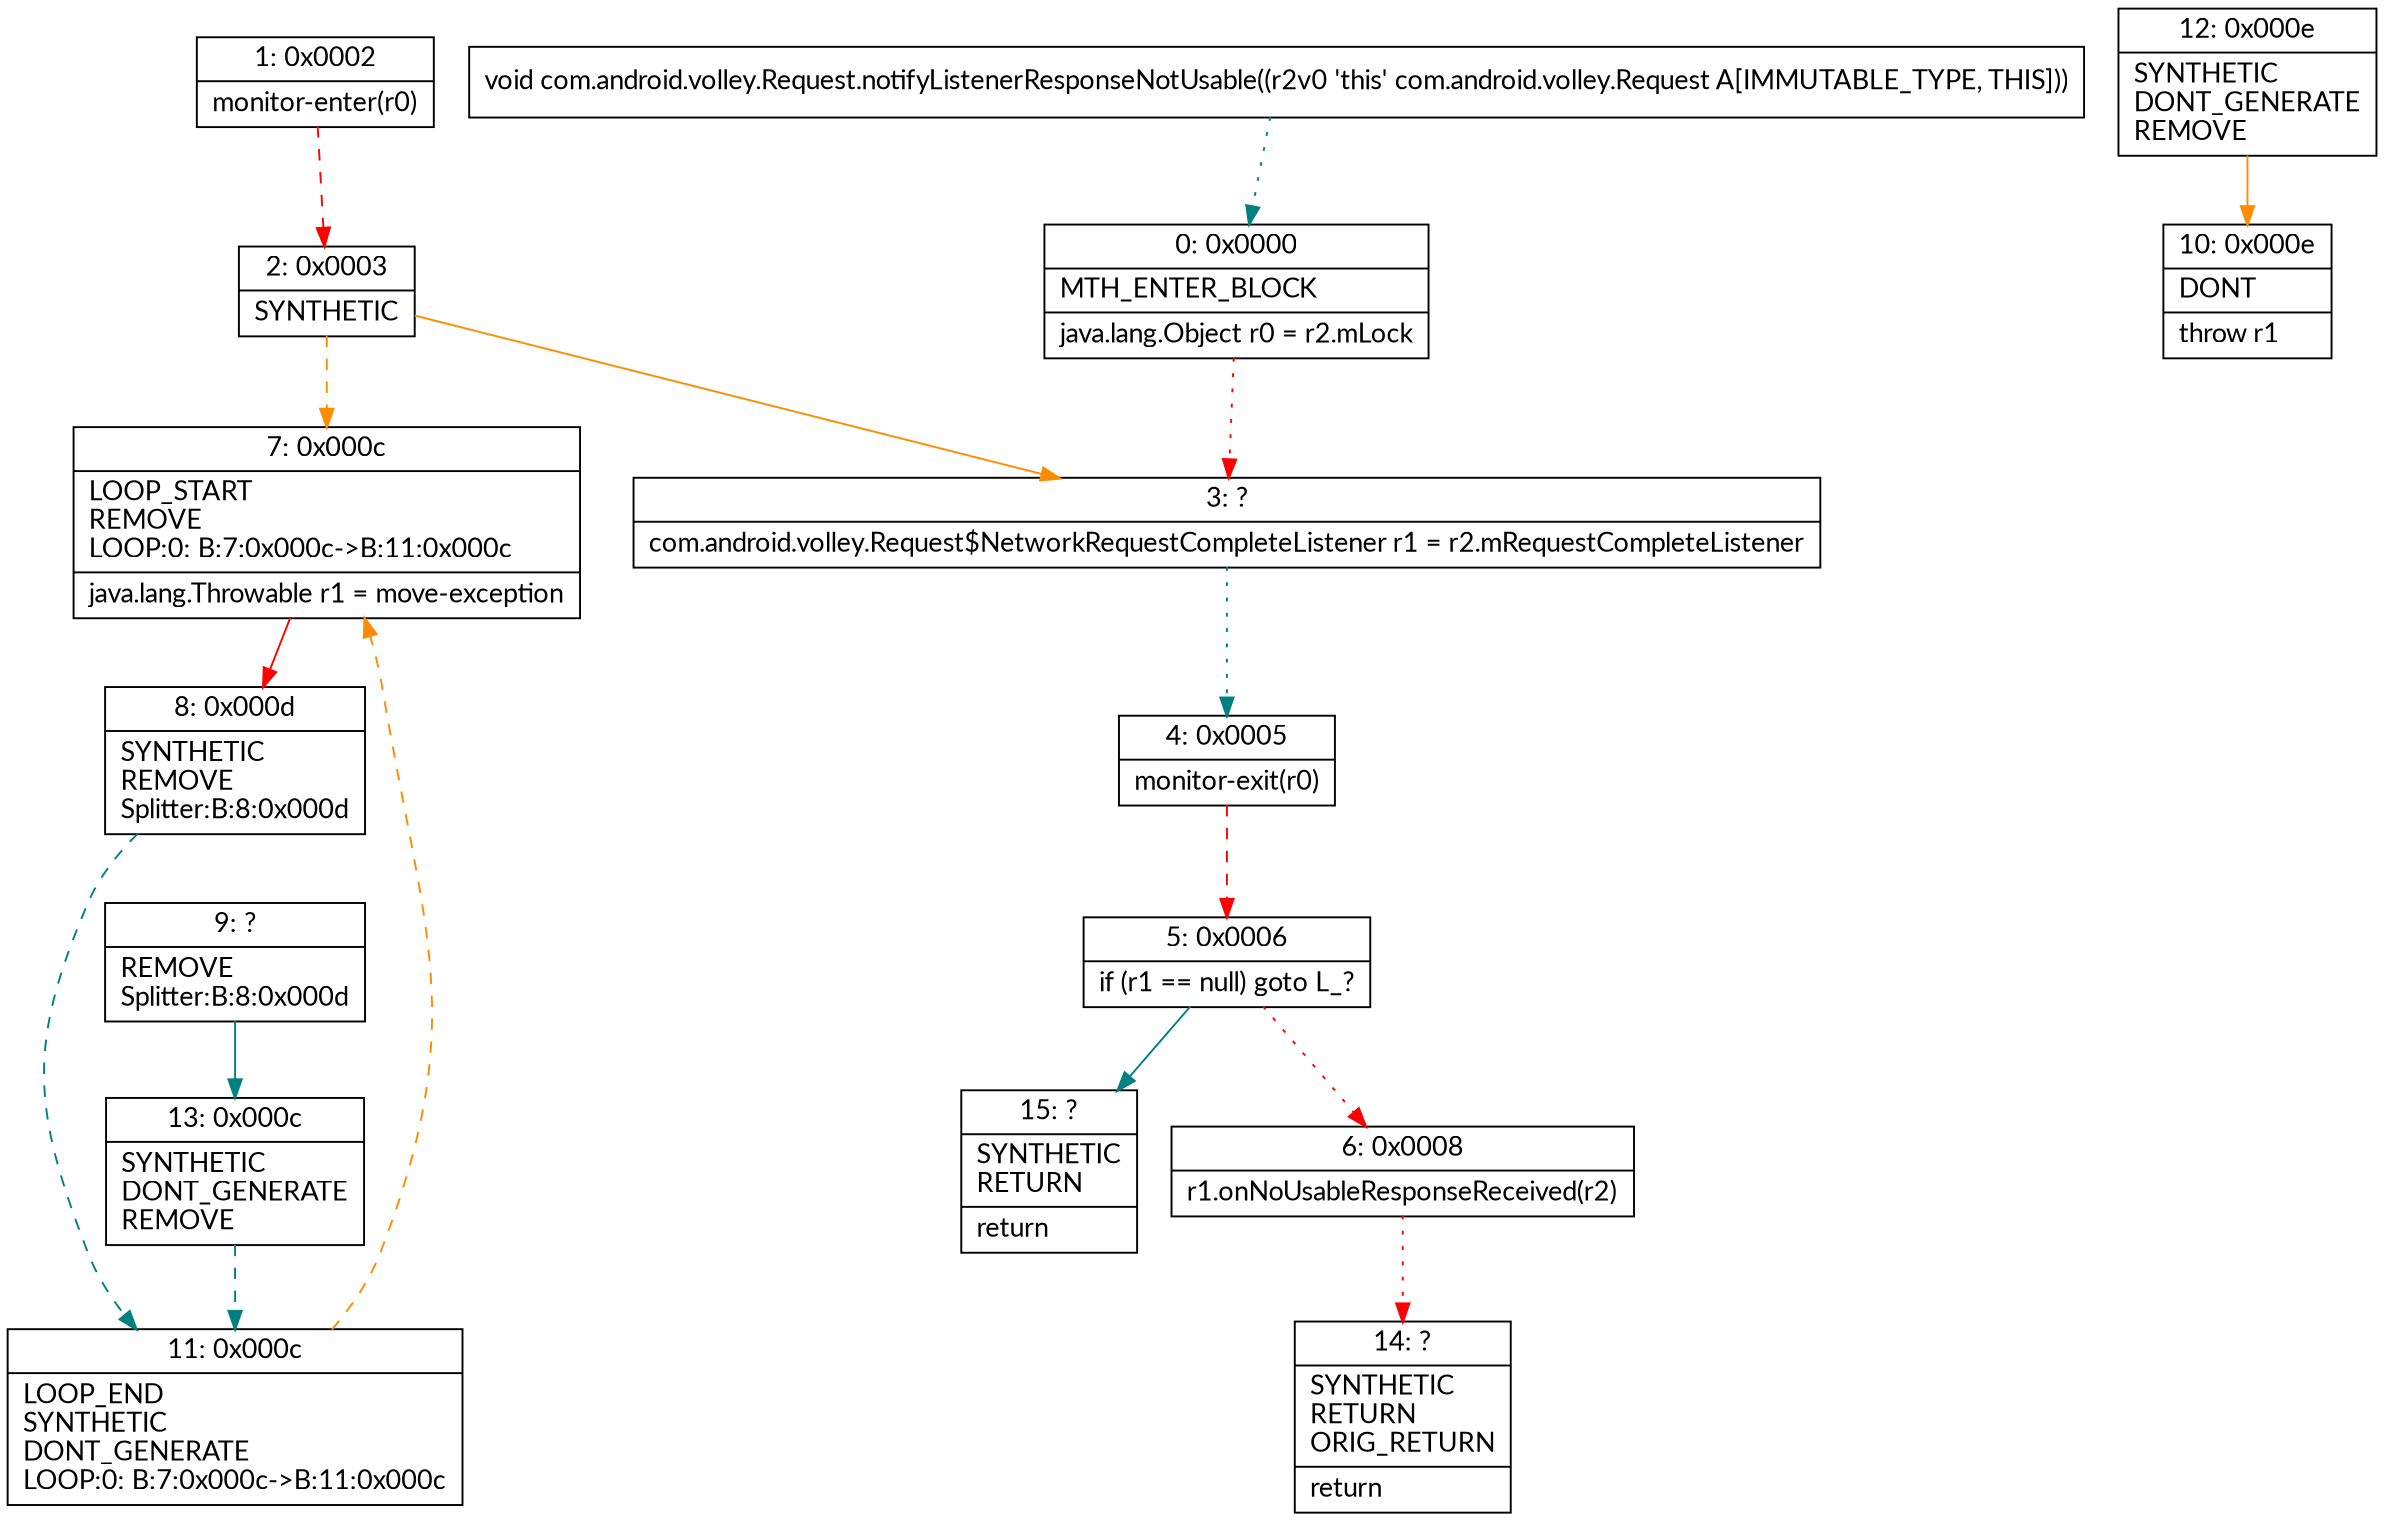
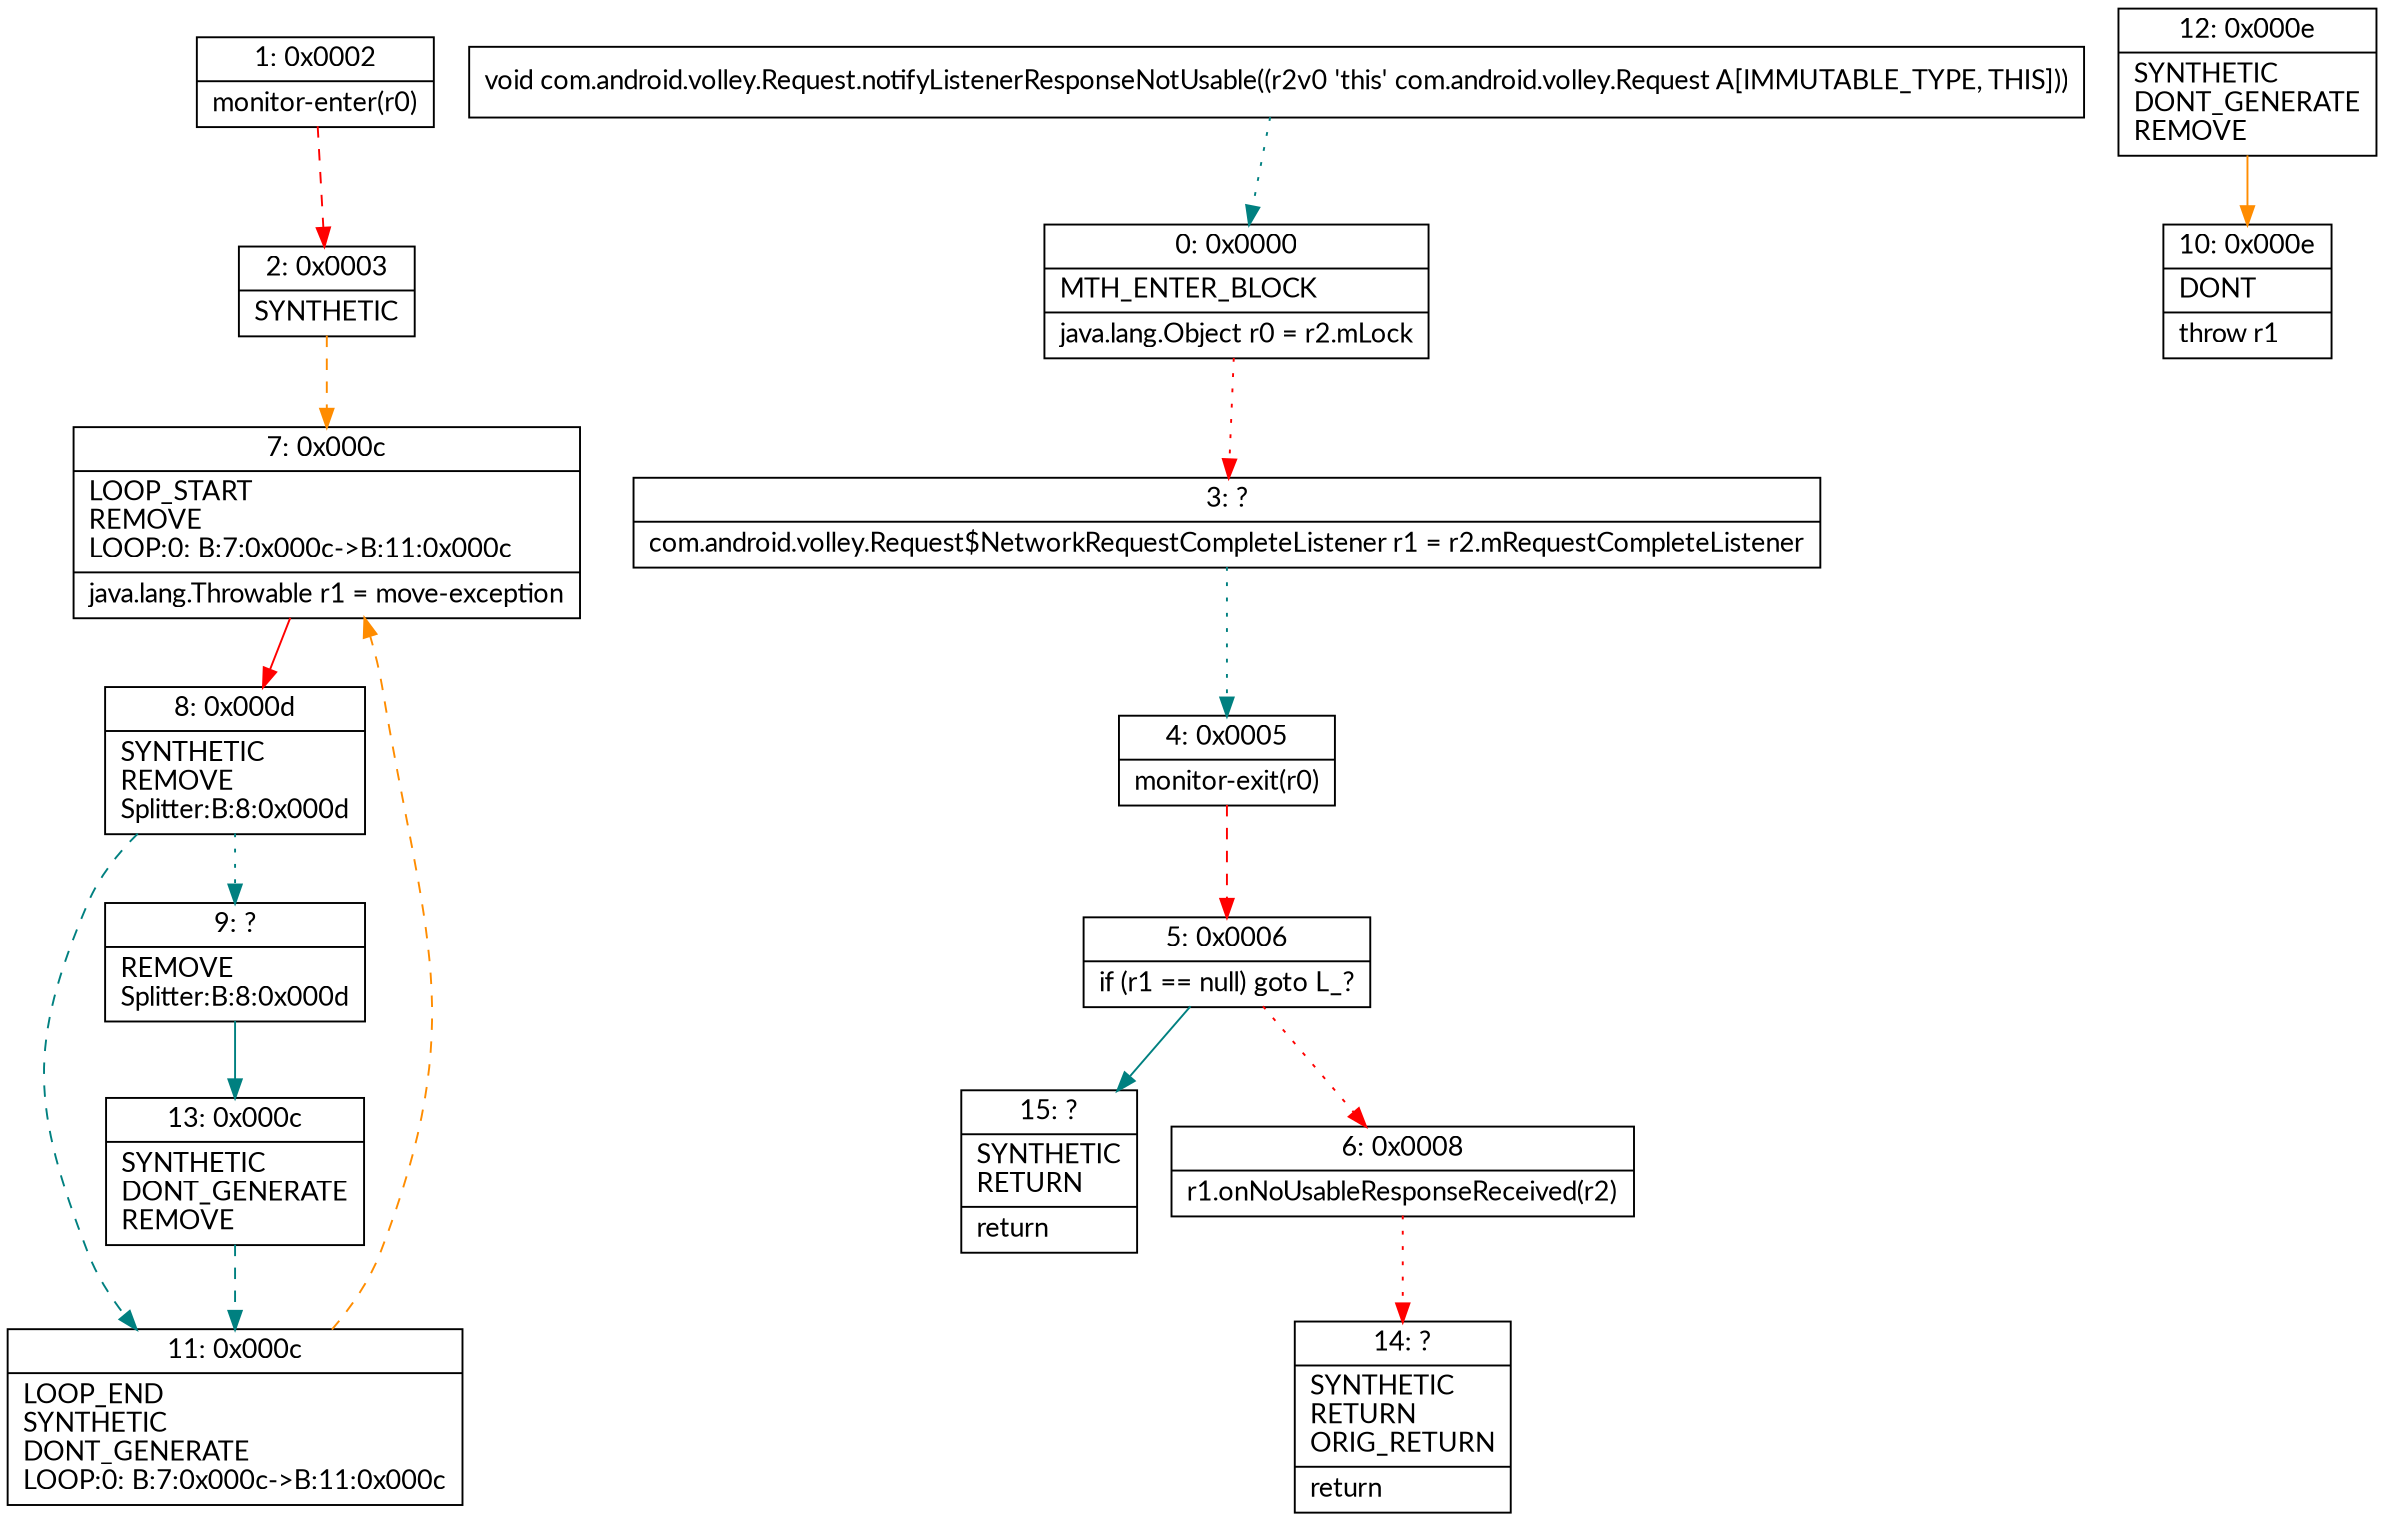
(728, 395) -> none
none -> (235, 859)
